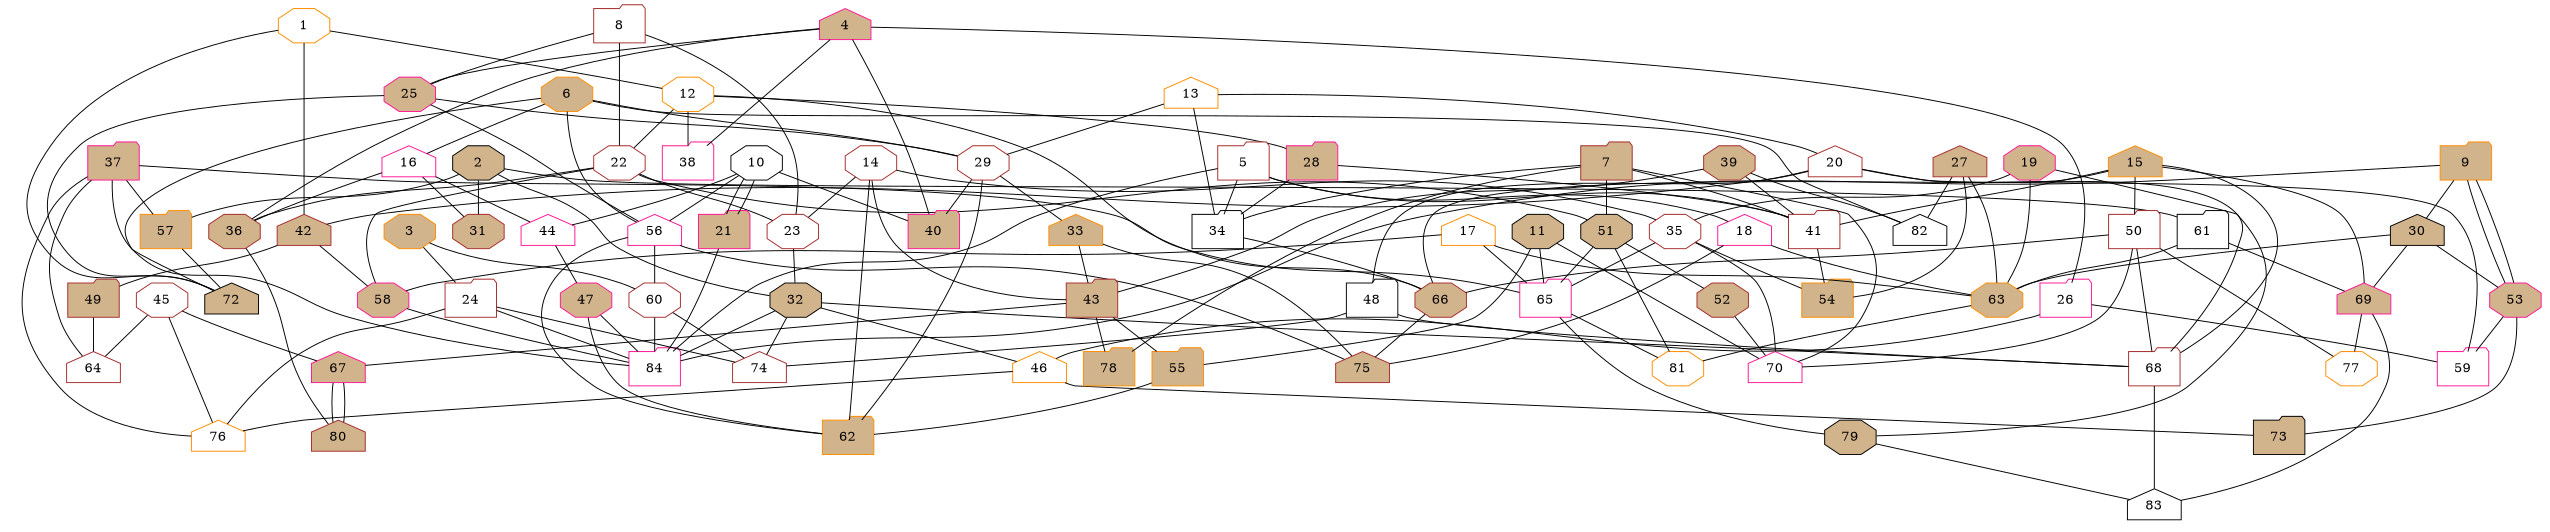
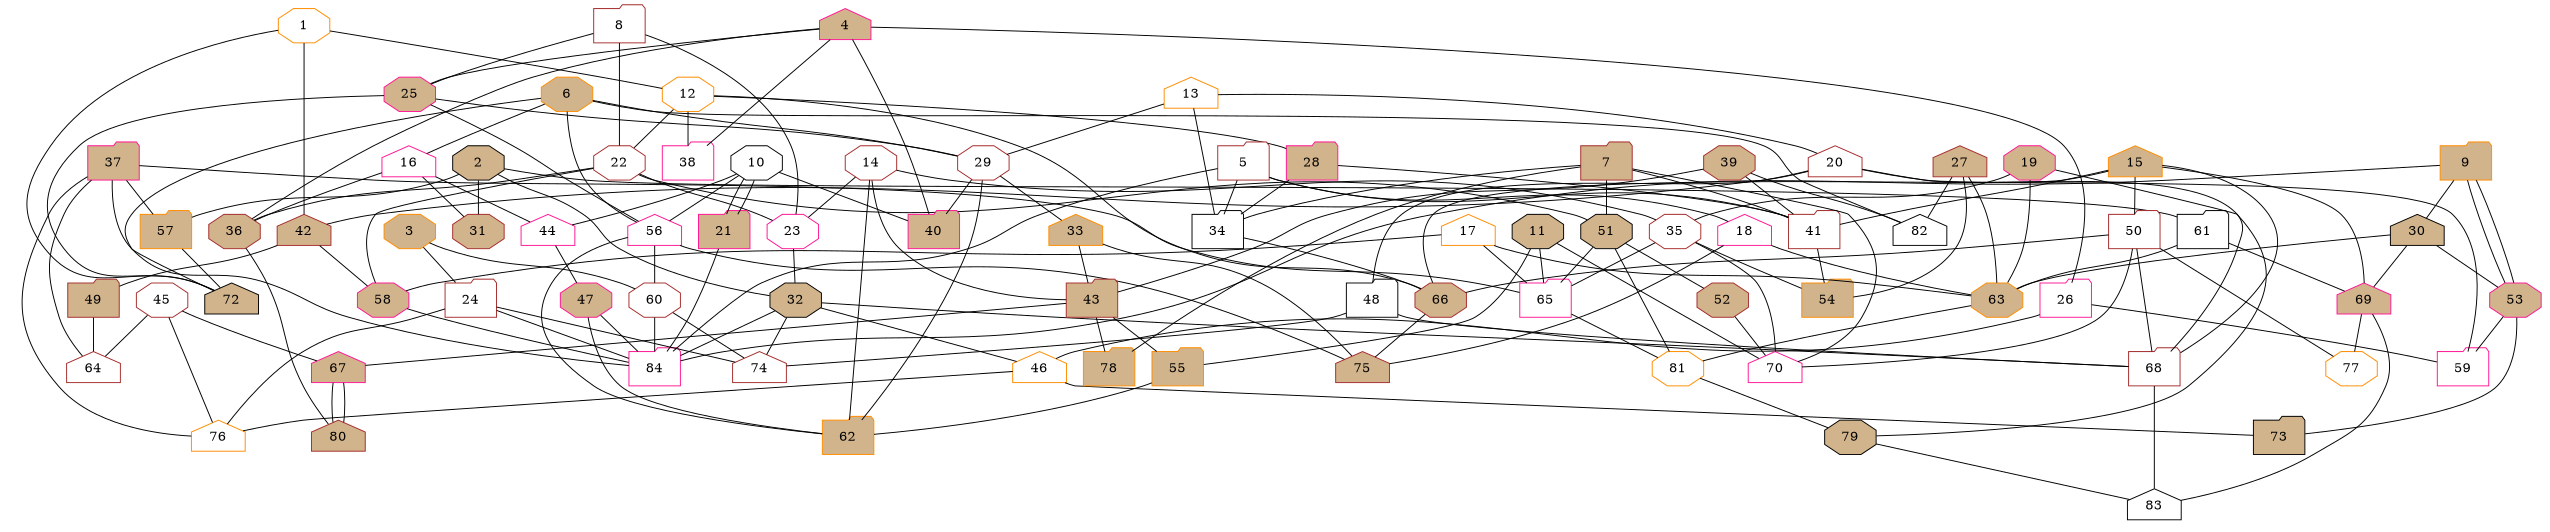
(793, 232) -> (793, 232)
(1680, 402) -> (1764, 403)
